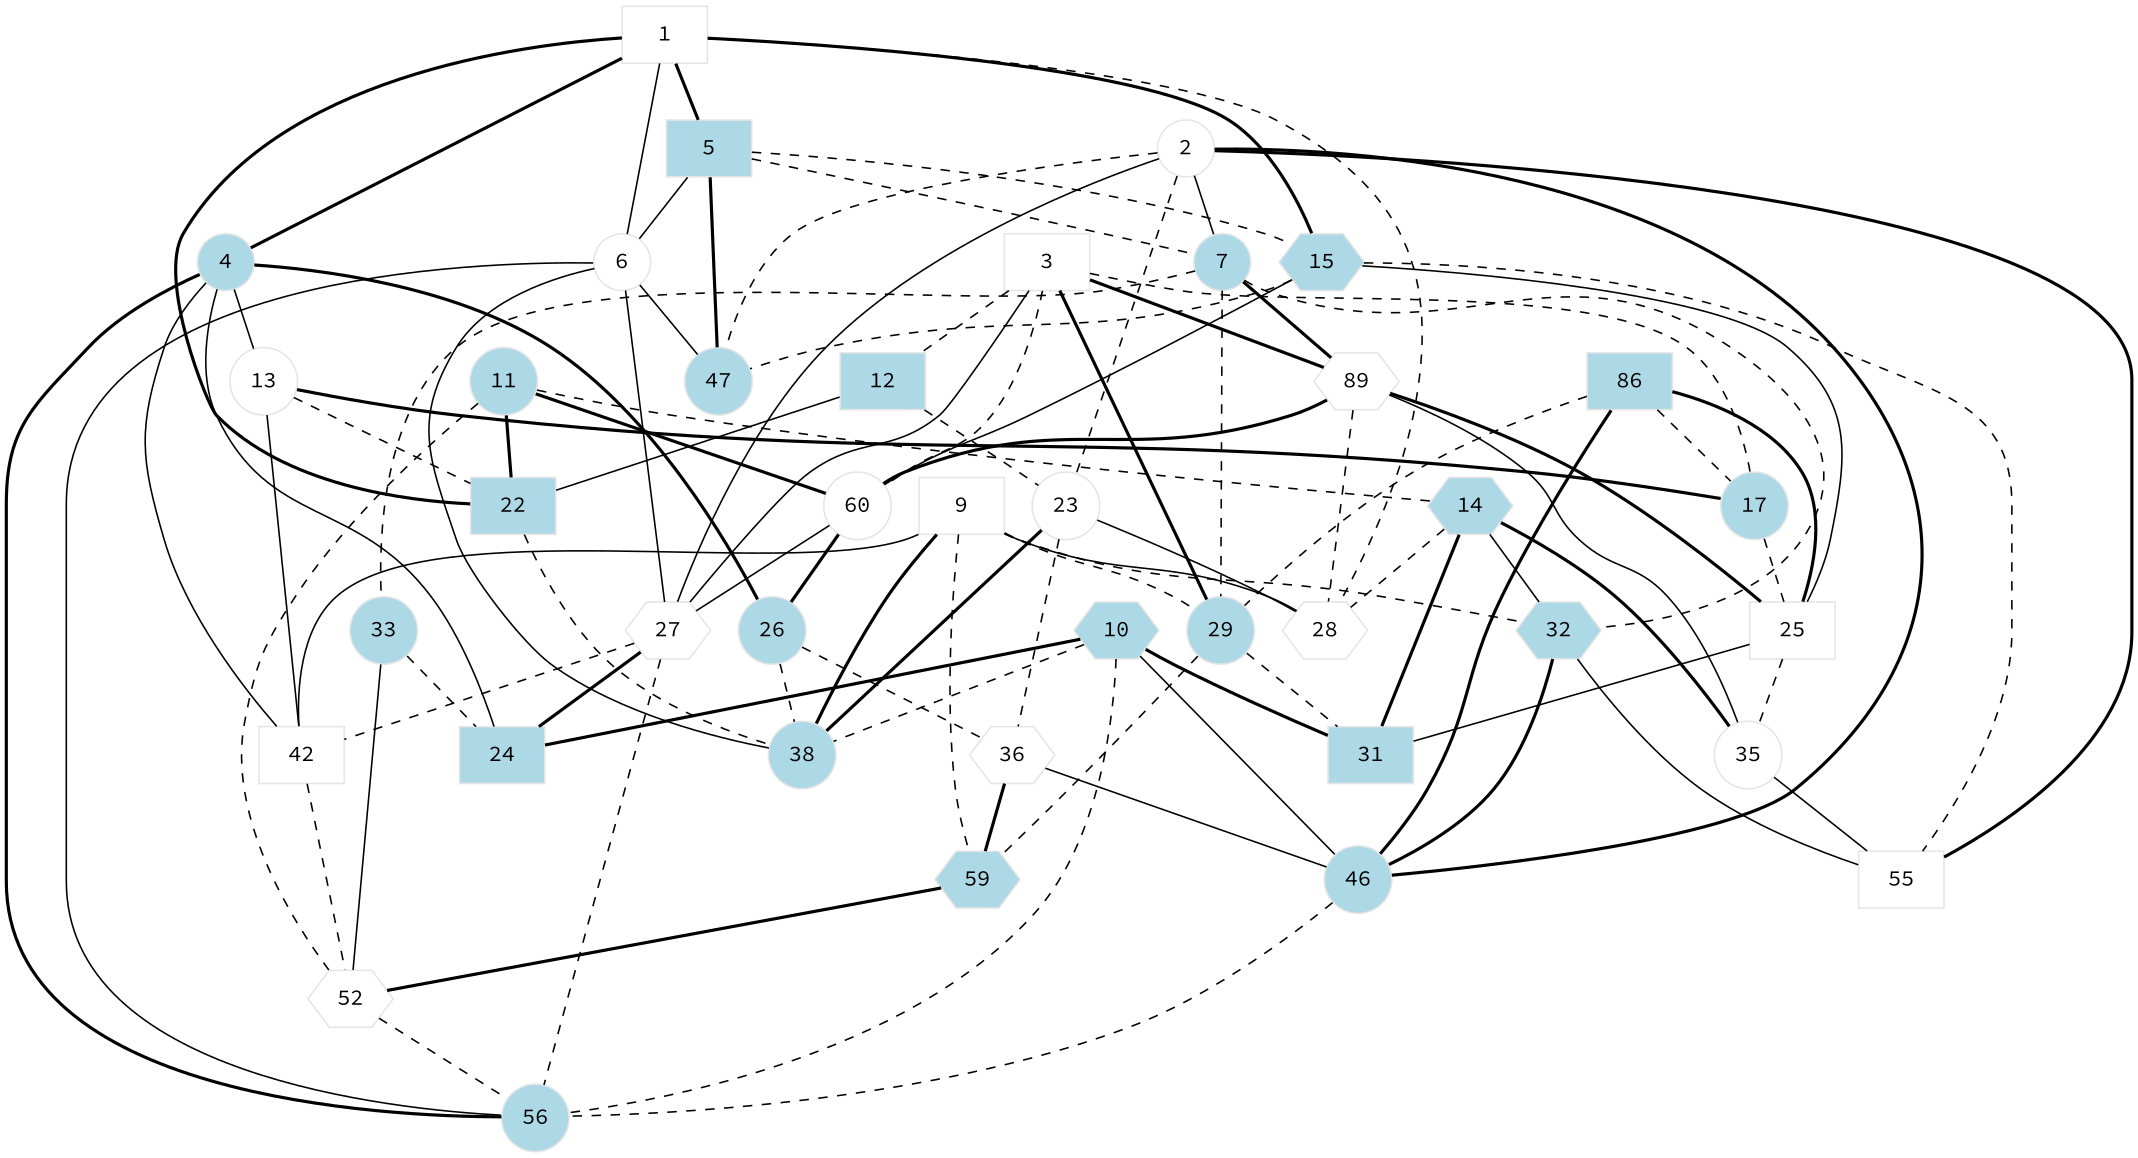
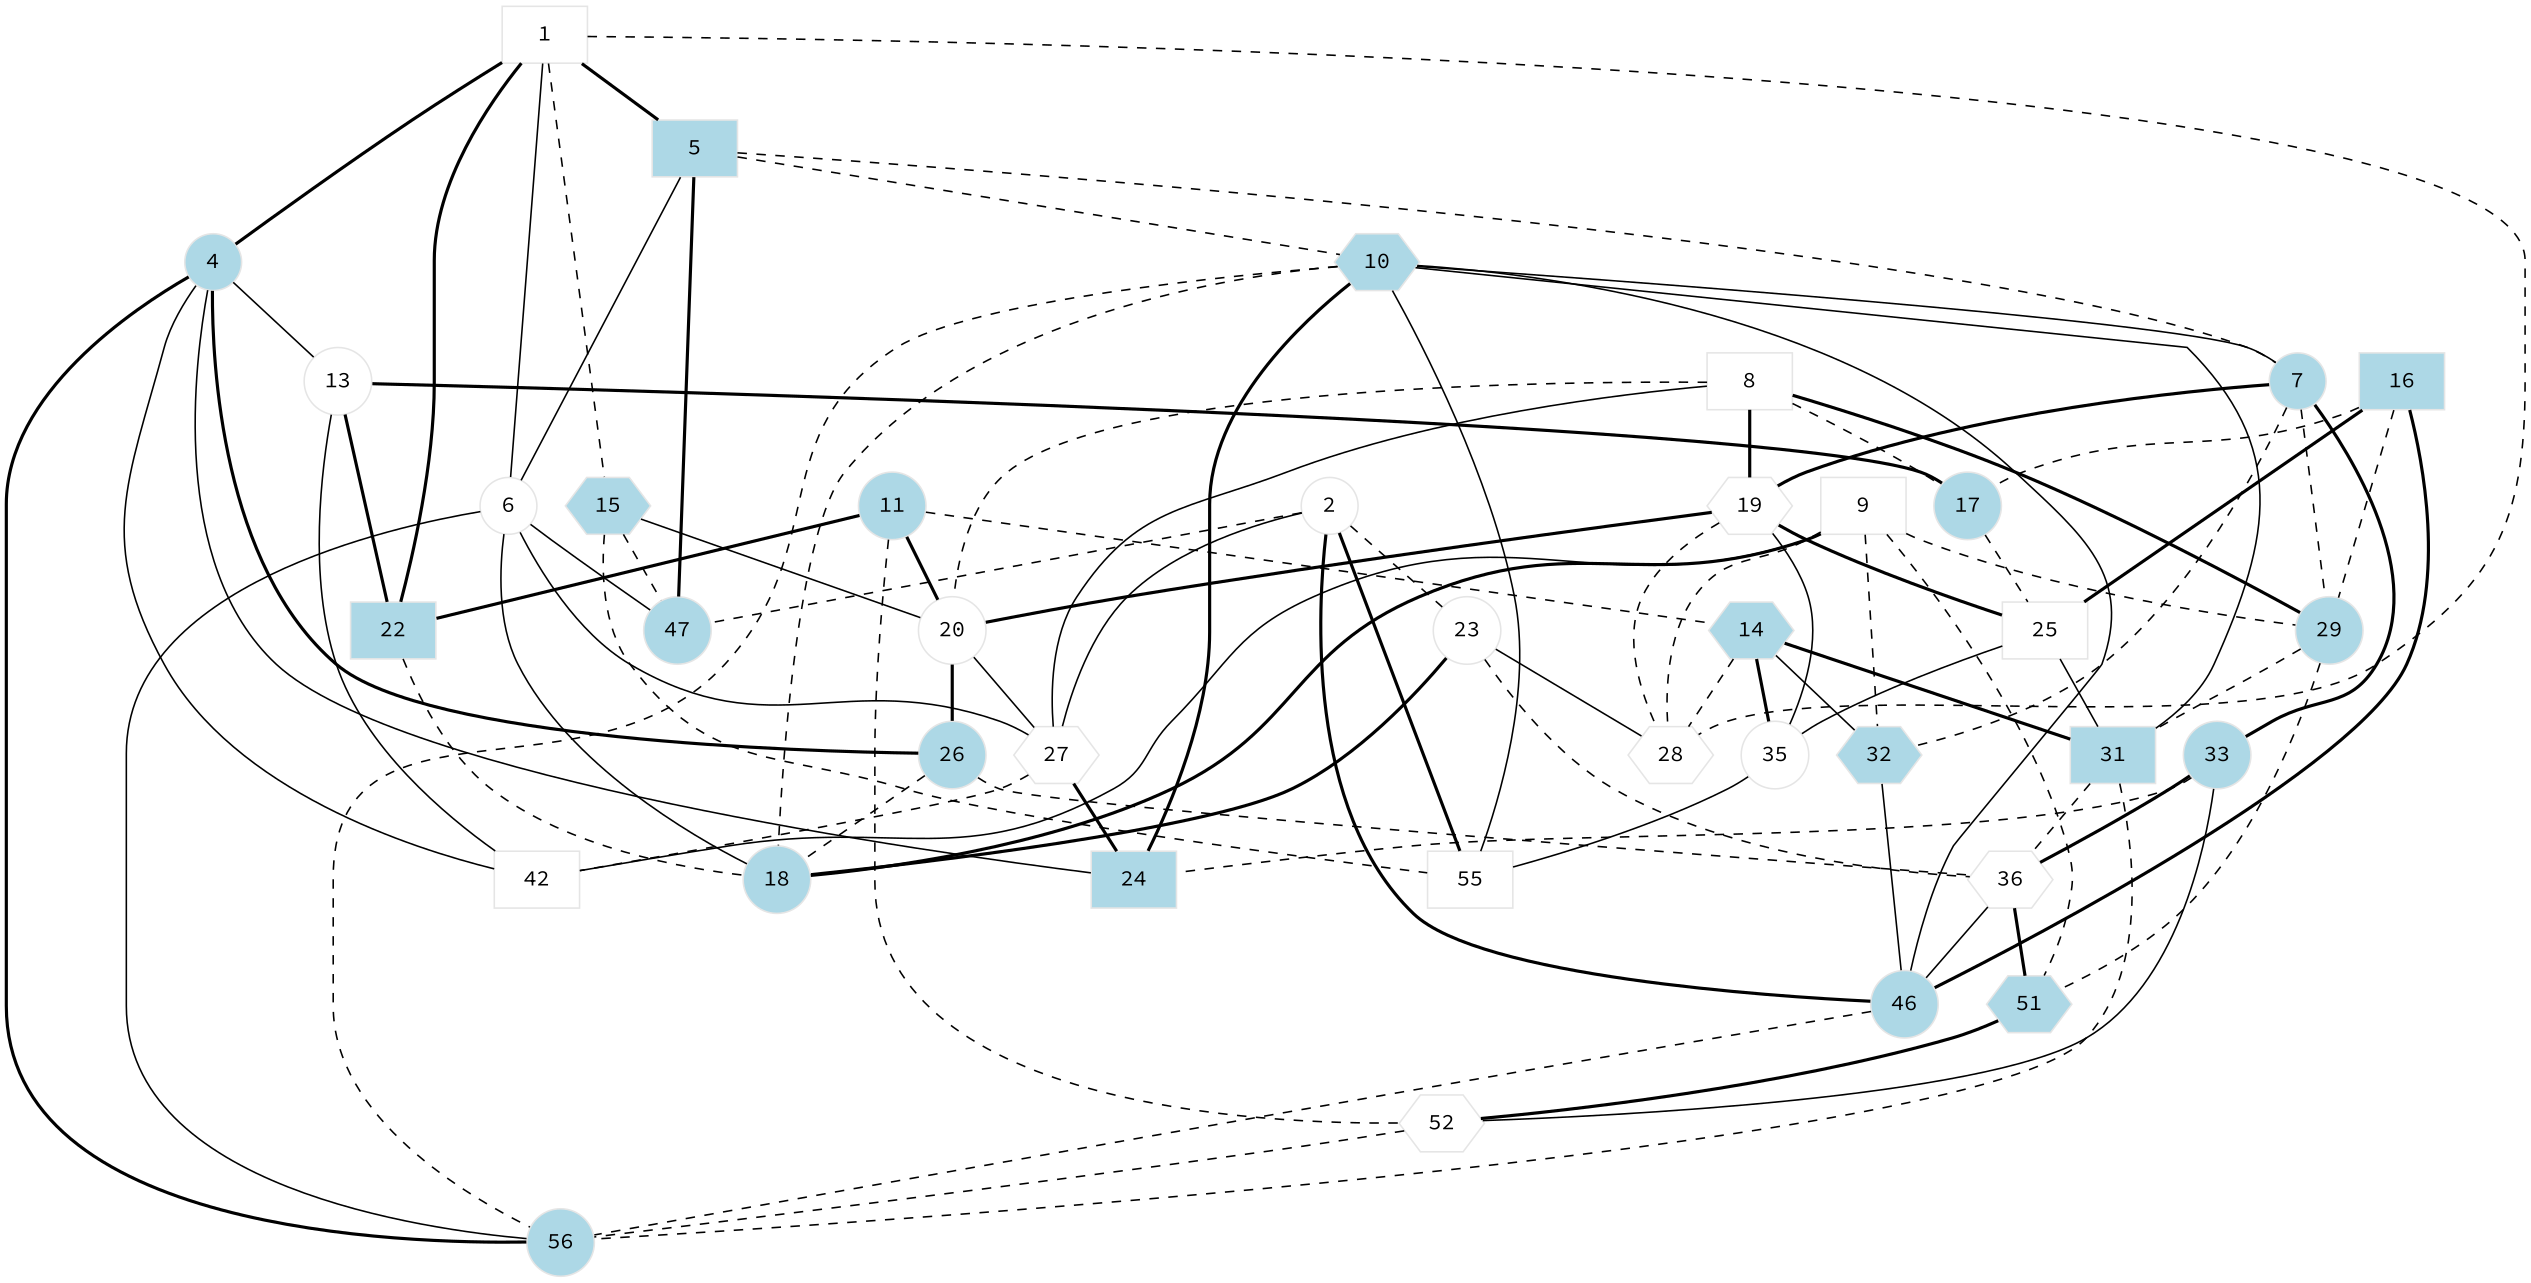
(1190, 103) -> (576, 270)
(1025, 181) -> (1039, 206)
(1204, 205) -> (1849, 300)
(1047, 262) -> (1750, 381)
(688, 294) -> (2393, 603)
(1732, 320) -> none
(883, 381) -> none
(1357, 381) -> (1750, 506)
(1630, 381) -> (2402, 381)
(382, 441) -> (366, 508)
(857, 506) -> (952, 630)
(1152, 569) -> (1698, 593)
(1771, 691) -> (1890, 689)
(1236, 695) -> (2017, 330)
(802, 755) -> (777, 880)
(1498, 784) -> (1892, 882)
(1699, 788) -> (1494, 520)
none -> (2116, 821)
none -> (2051, 830)
(602, 872) -> (1480, 1166)
(326, 877) -> none
(978, 880) -> (2029, 1004)
